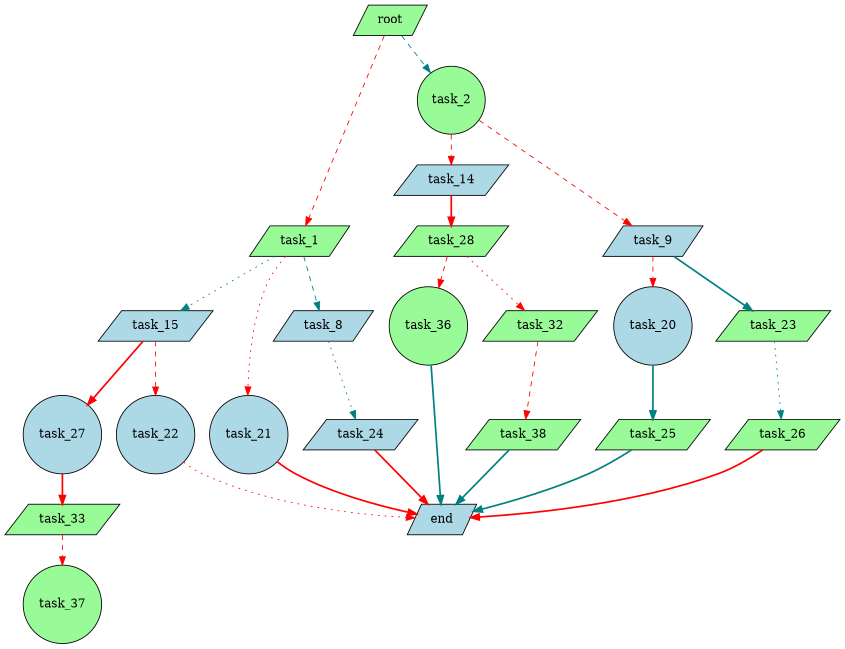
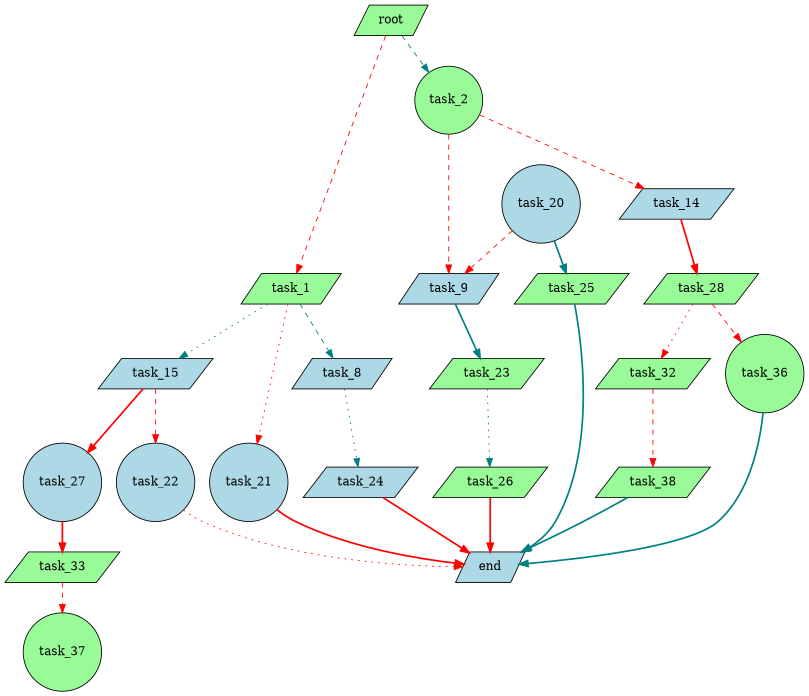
(653, 267) -> (492, 249)
